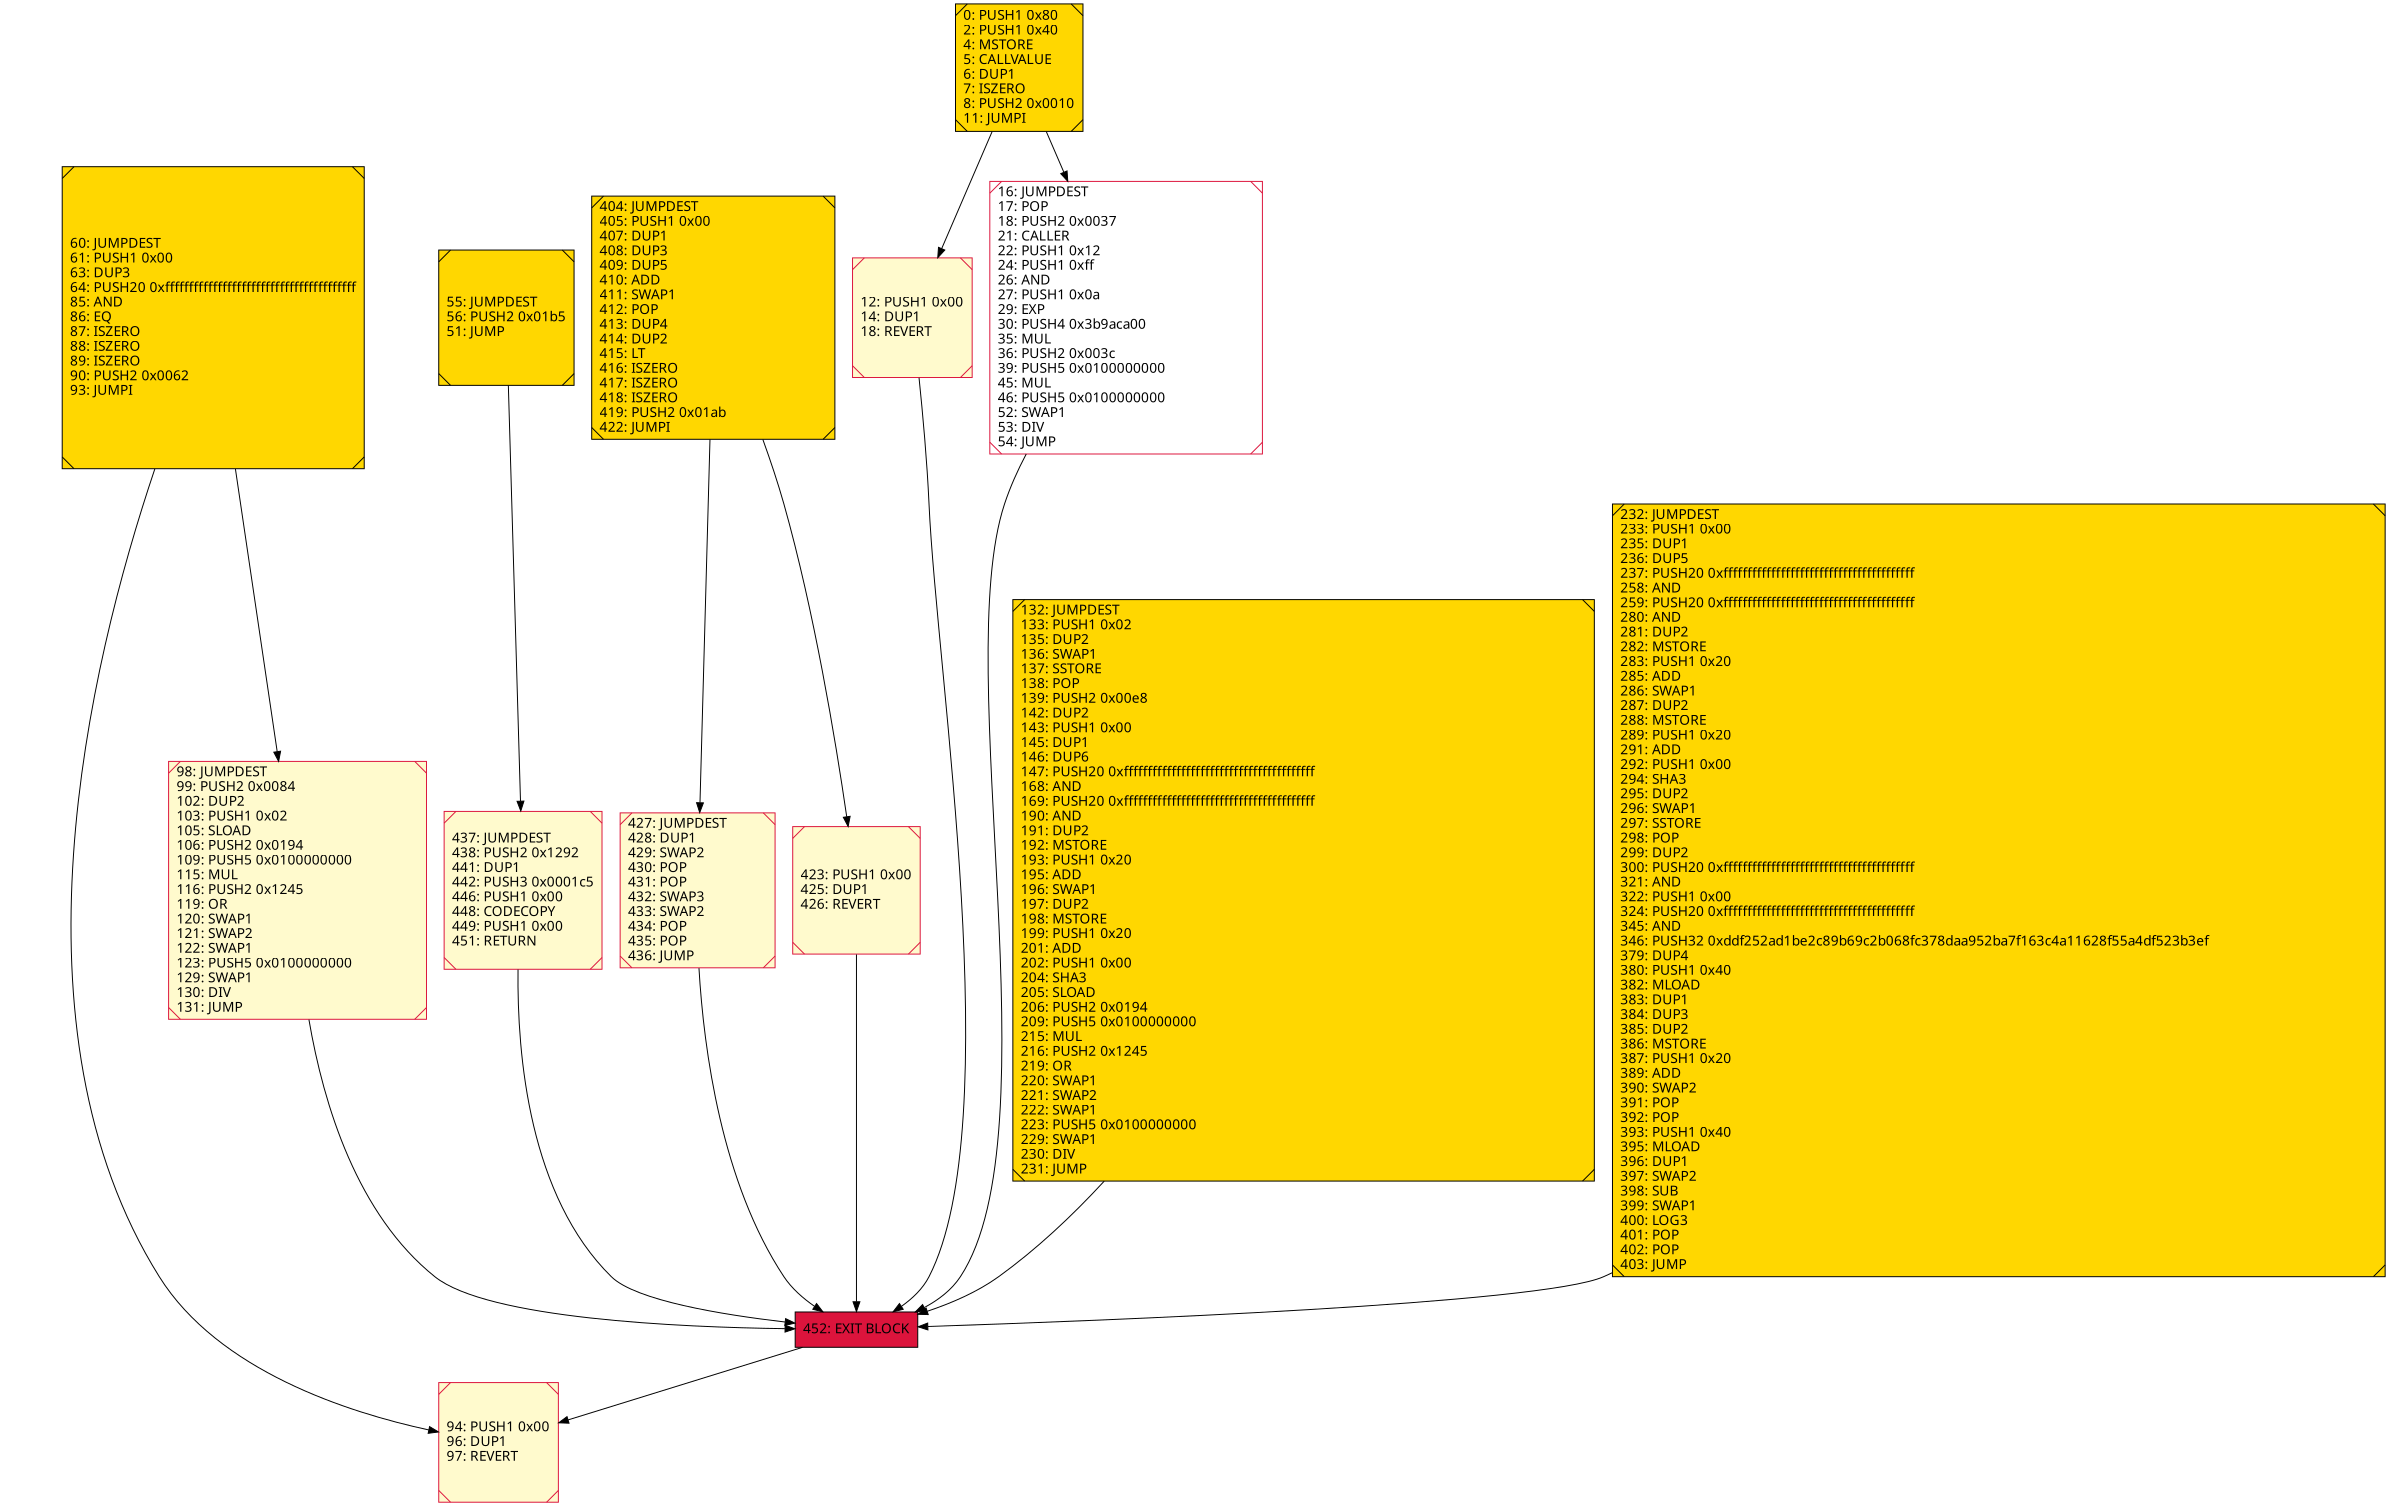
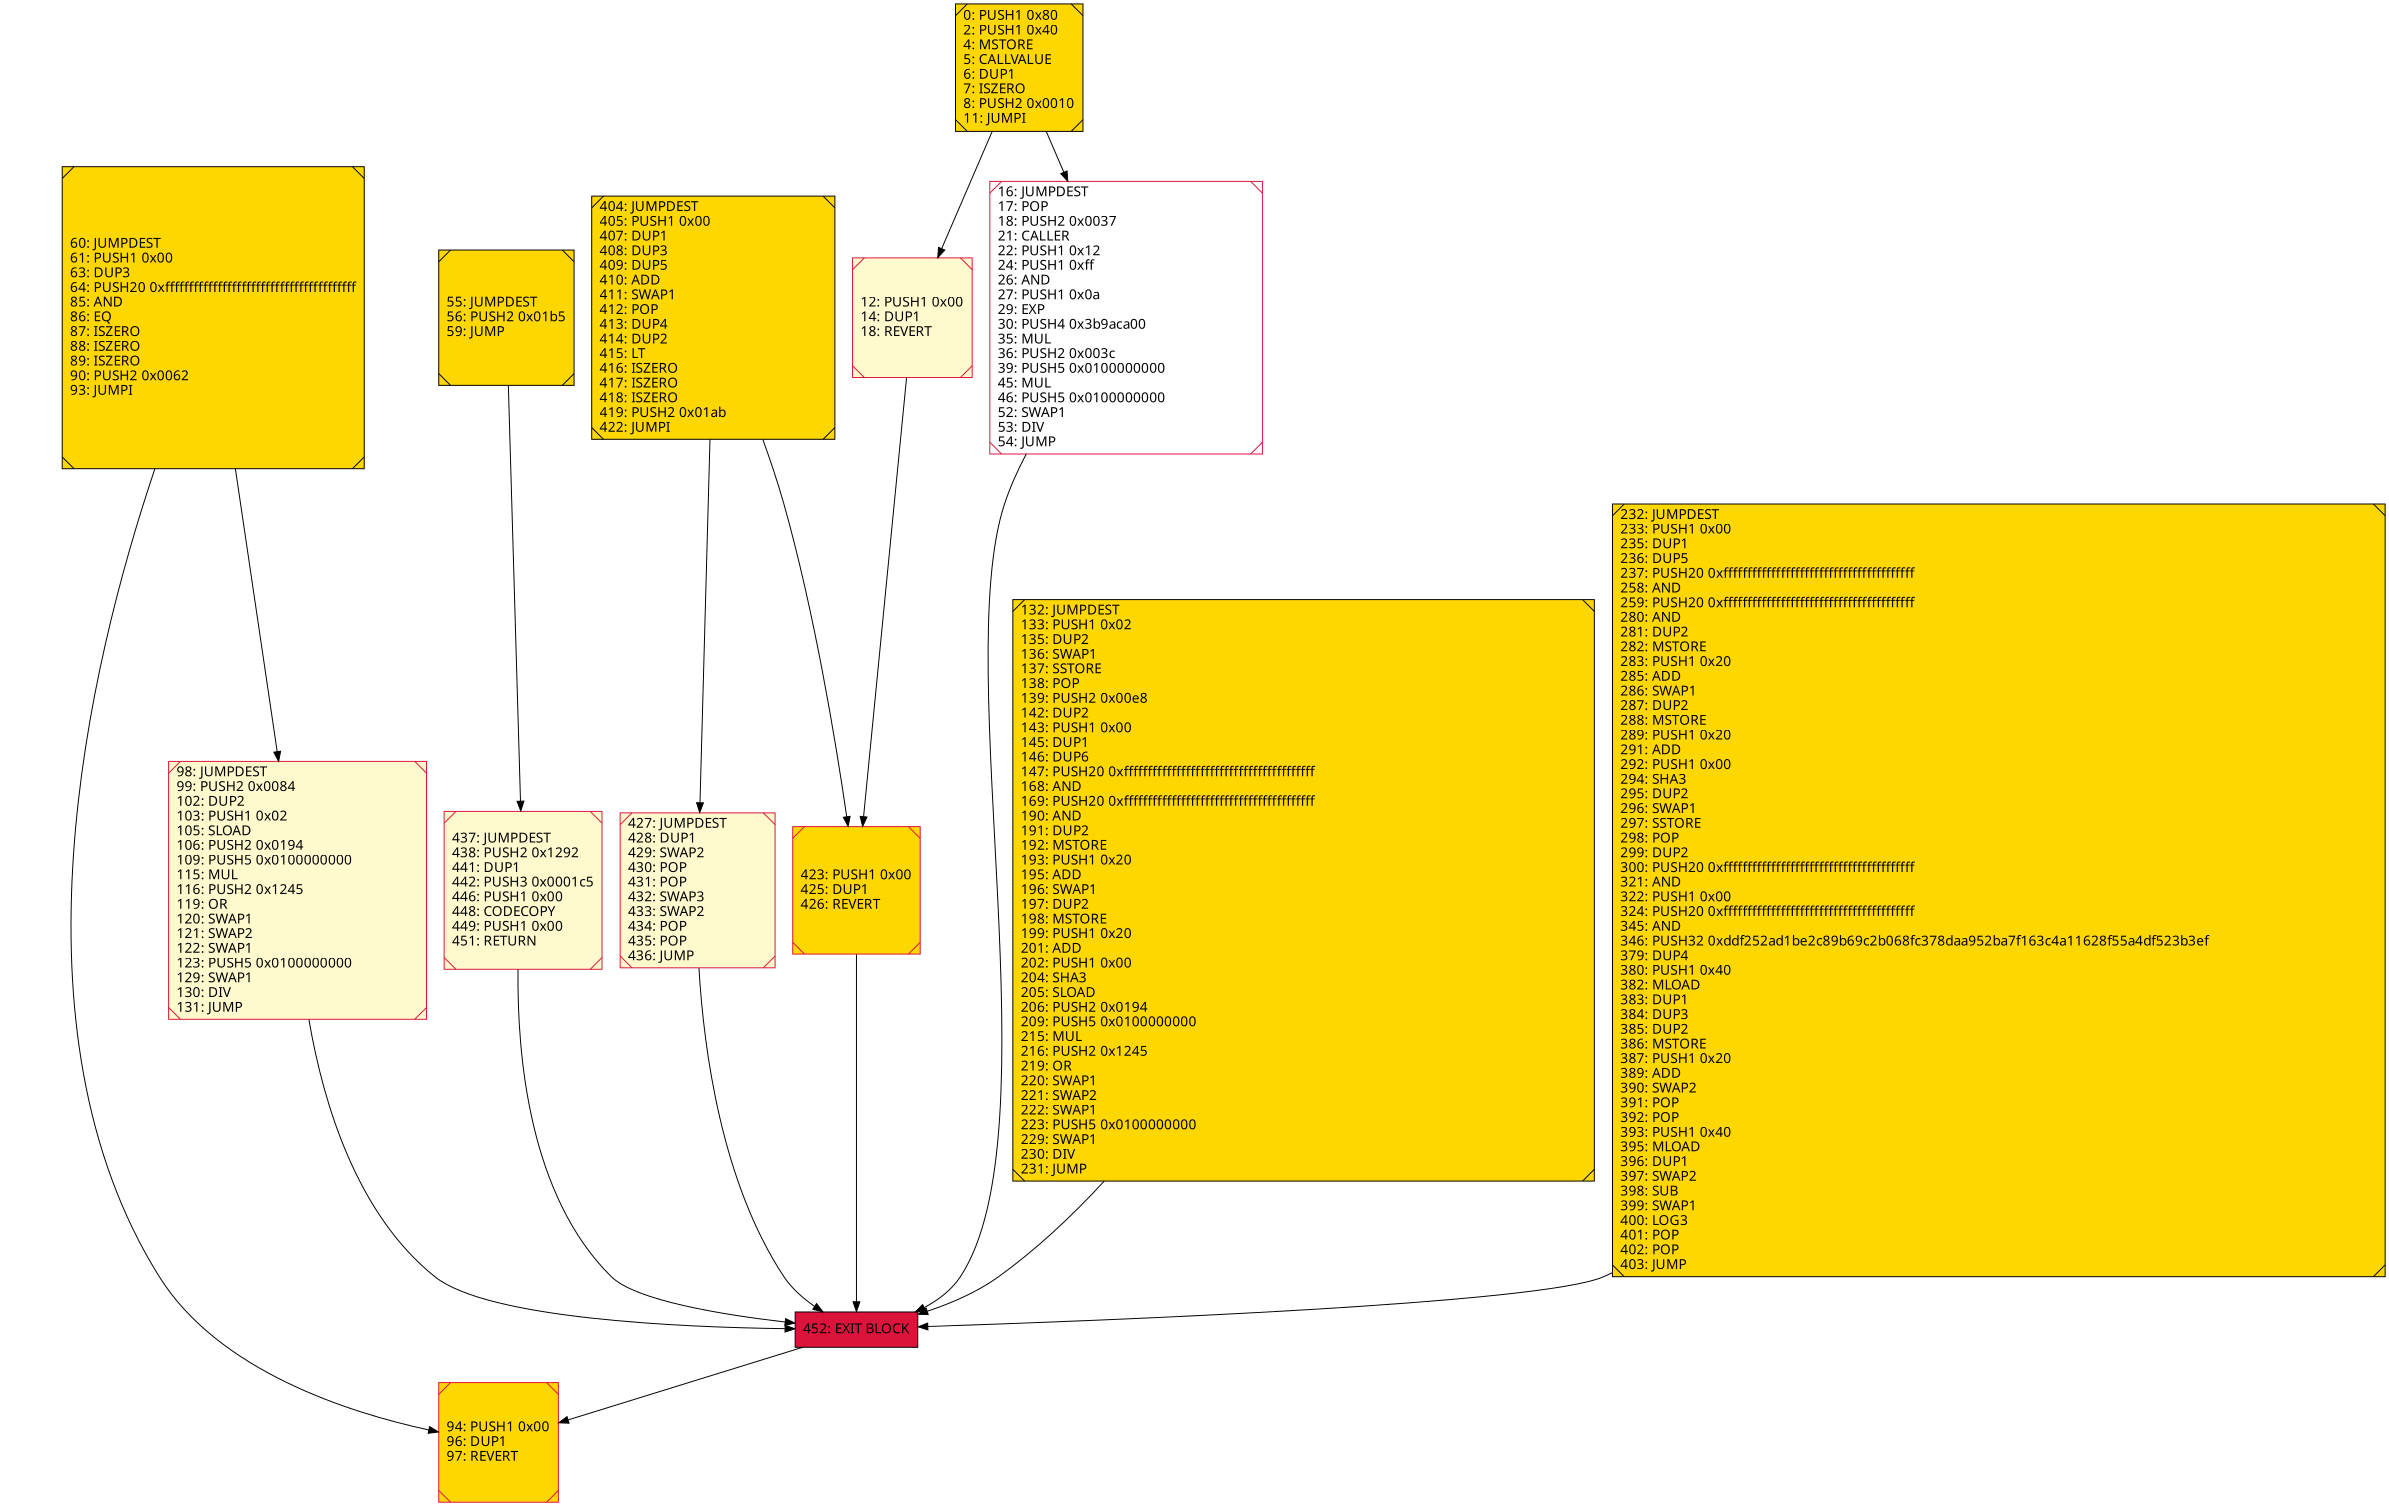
(506, 318) -> (506, 318)
(958, 849) -> (885, 597)
(856, 890) -> (856, 890)
(499, 1442) -> (499, 1442)
